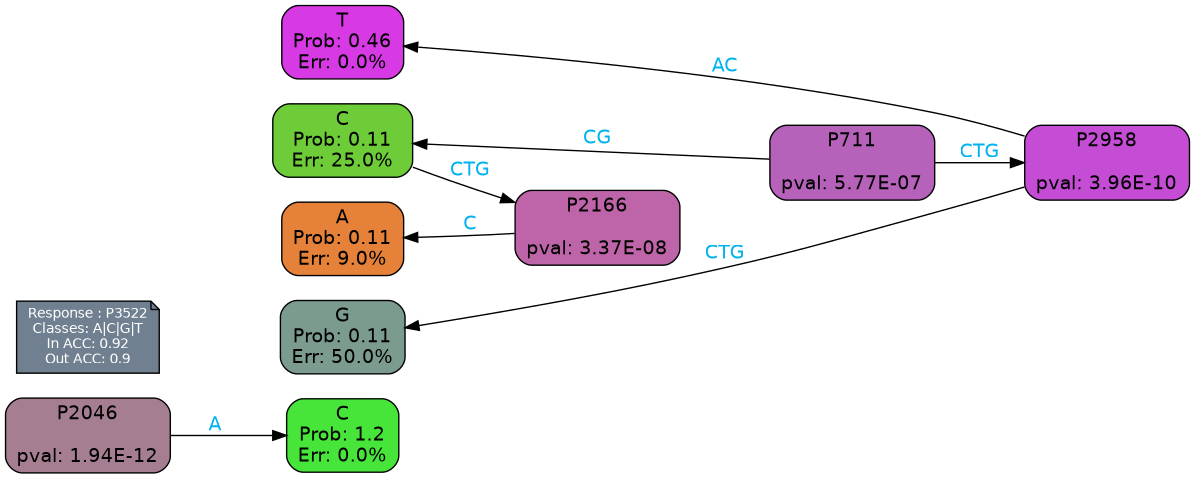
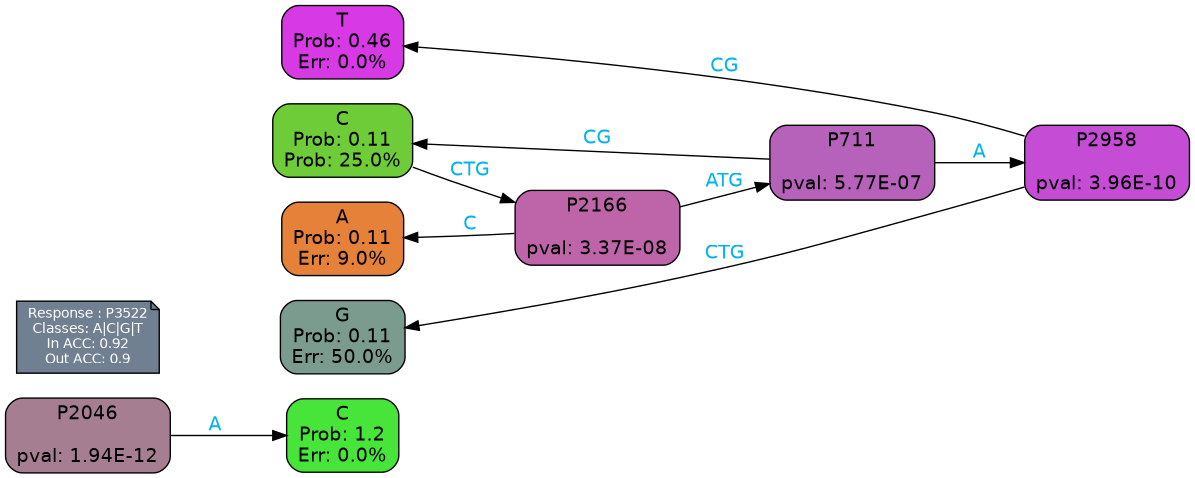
(725, 66) -> (725, 66)
(343, 141) -> (343, 141)
(980, 152) -> (980, 152)
none -> (718, 197)
